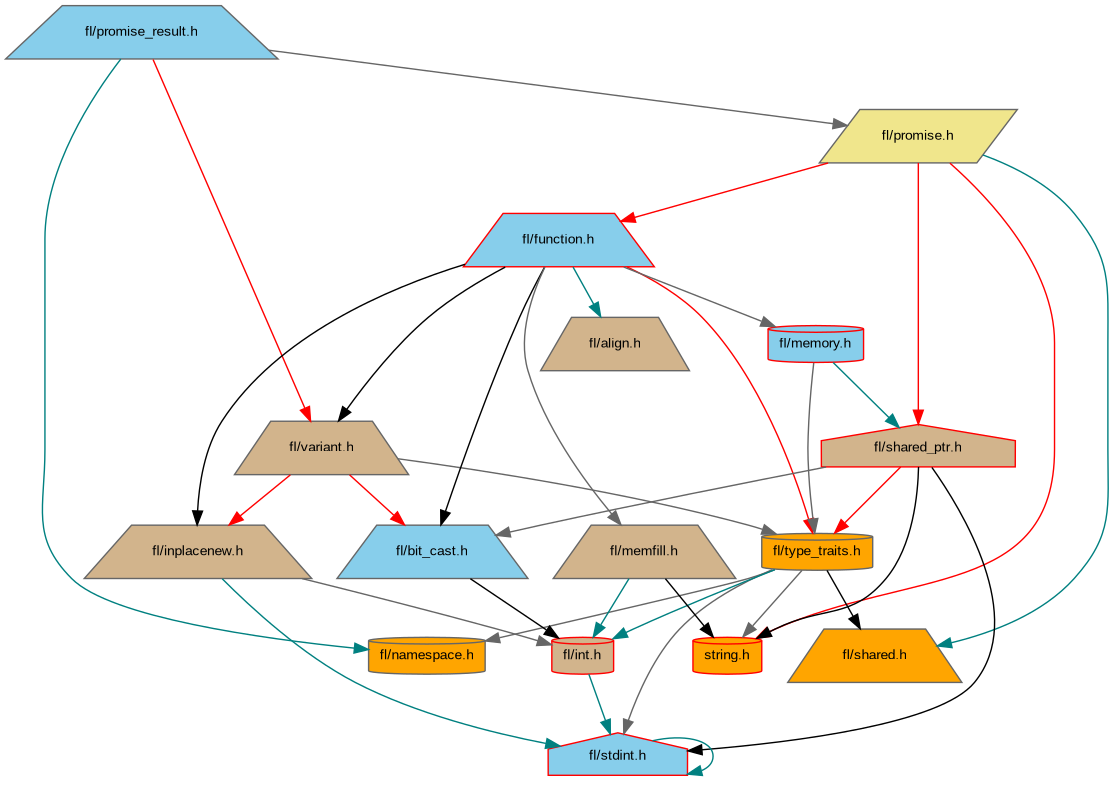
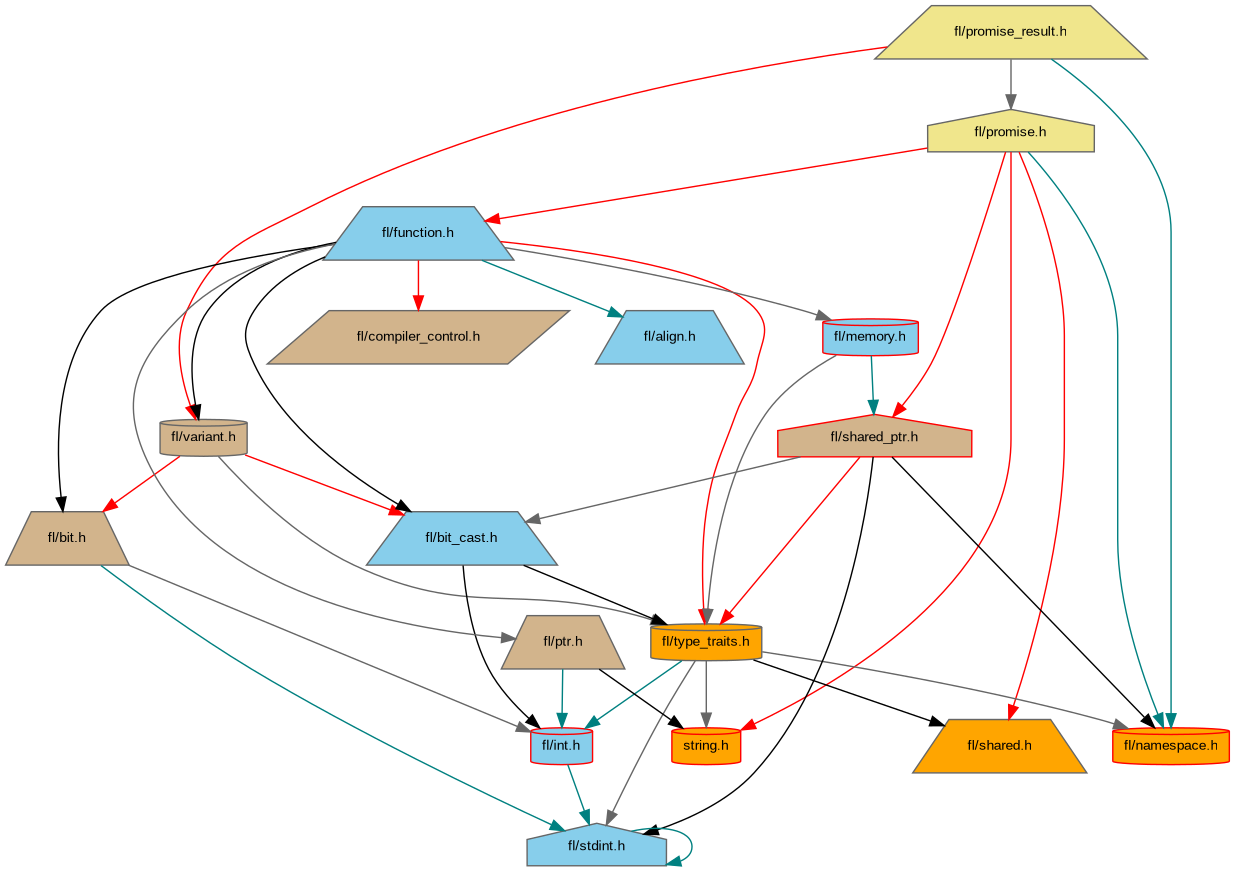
(142, 32) -> (1011, 32)
(918, 136) -> (1011, 133)
(559, 240) -> (418, 233)
none -> (418, 337)
(615, 344) -> (670, 337)
(1108, 412) -> (1064, 429)
none -> (1118, 424)
(322, 448) -> (204, 438)
(198, 552) -> (67, 538)
(645, 552) -> (563, 642)
(882, 583) -> (1018, 587)
none -> (588, 592)
(427, 656) -> (1171, 746)
(583, 656) -> (562, 746)
(618, 756) -> (597, 847)
